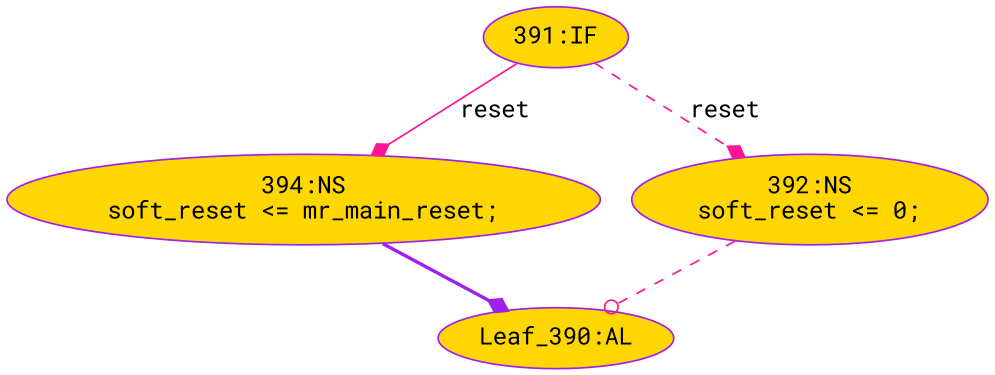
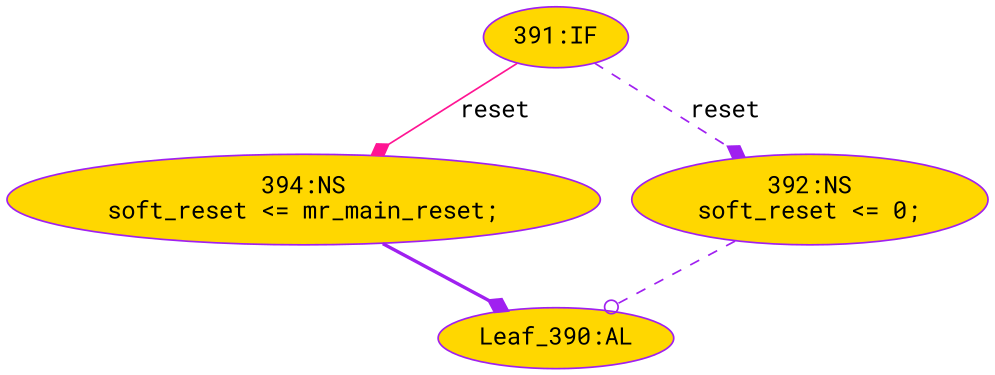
(661, 105) -> (661, 105)
(676, 272) -> (676, 272)
